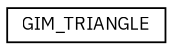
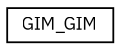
(86, 25) -> (60, 25)
